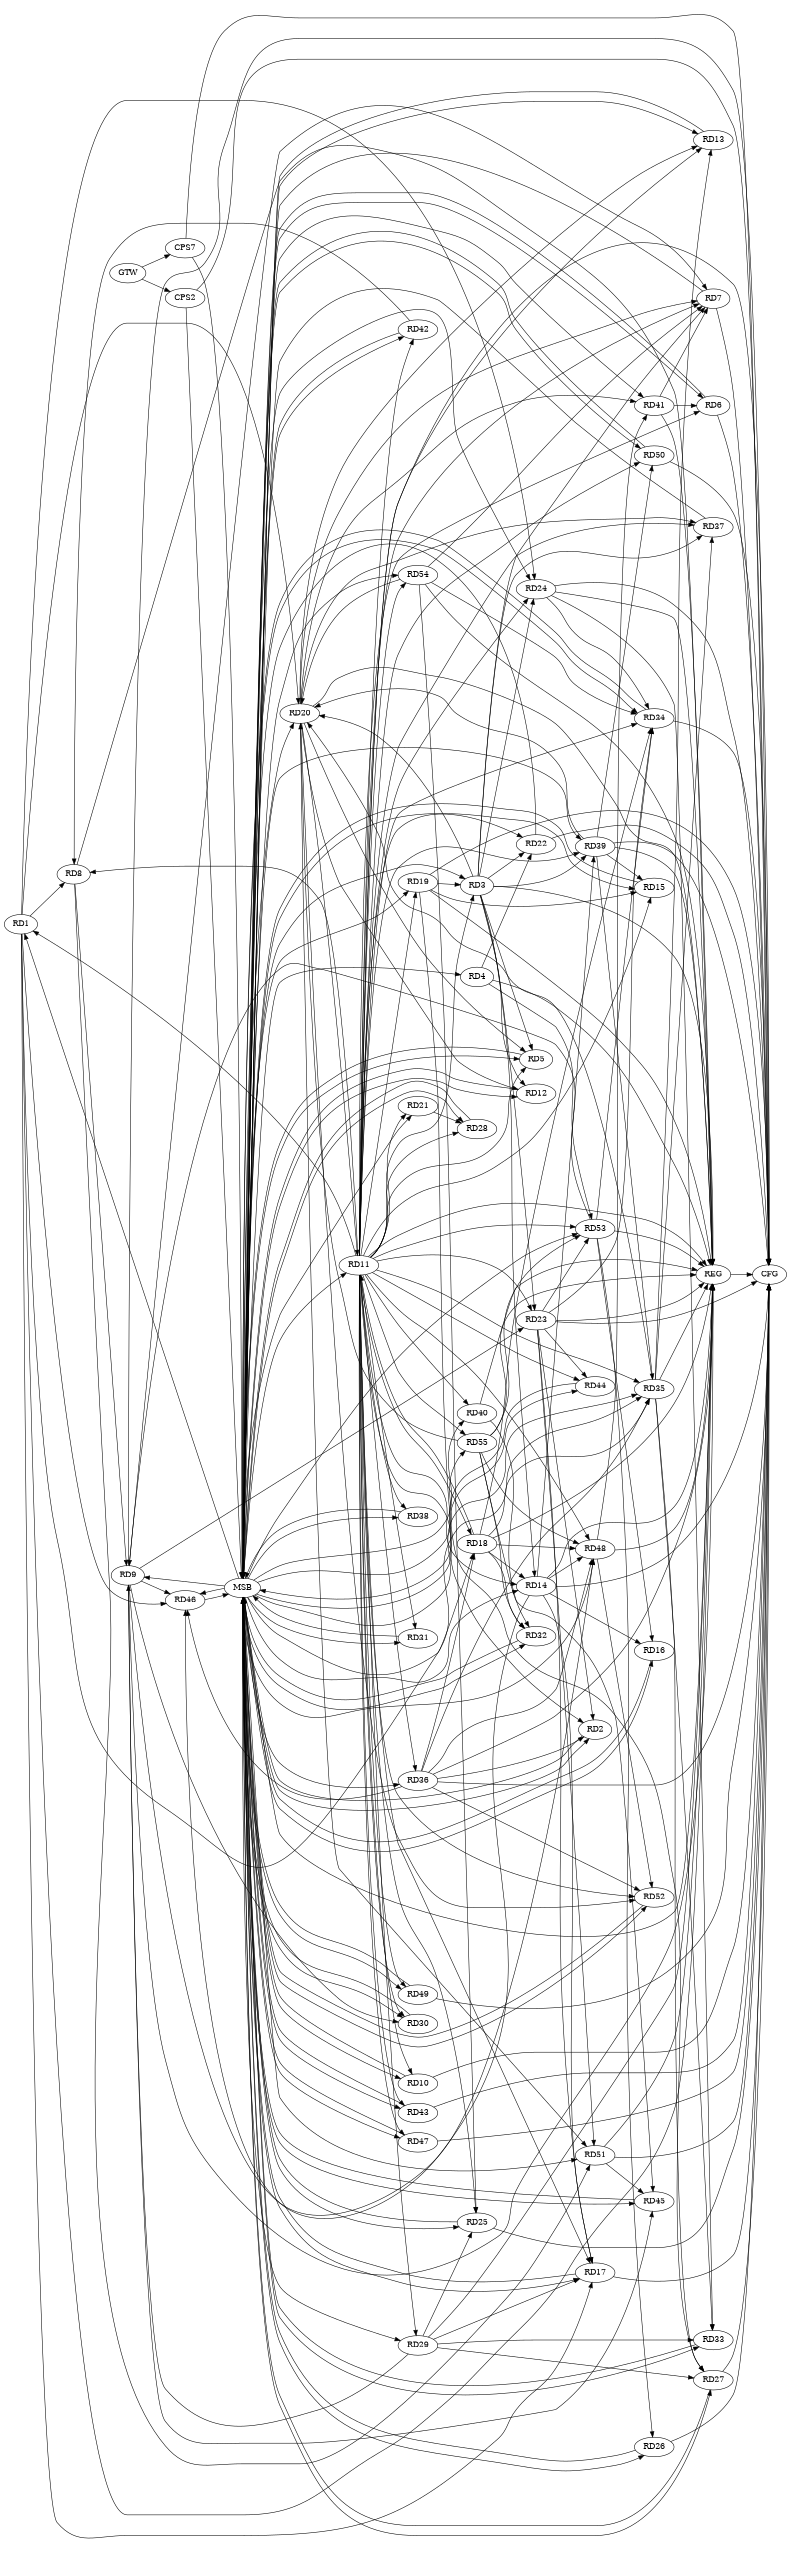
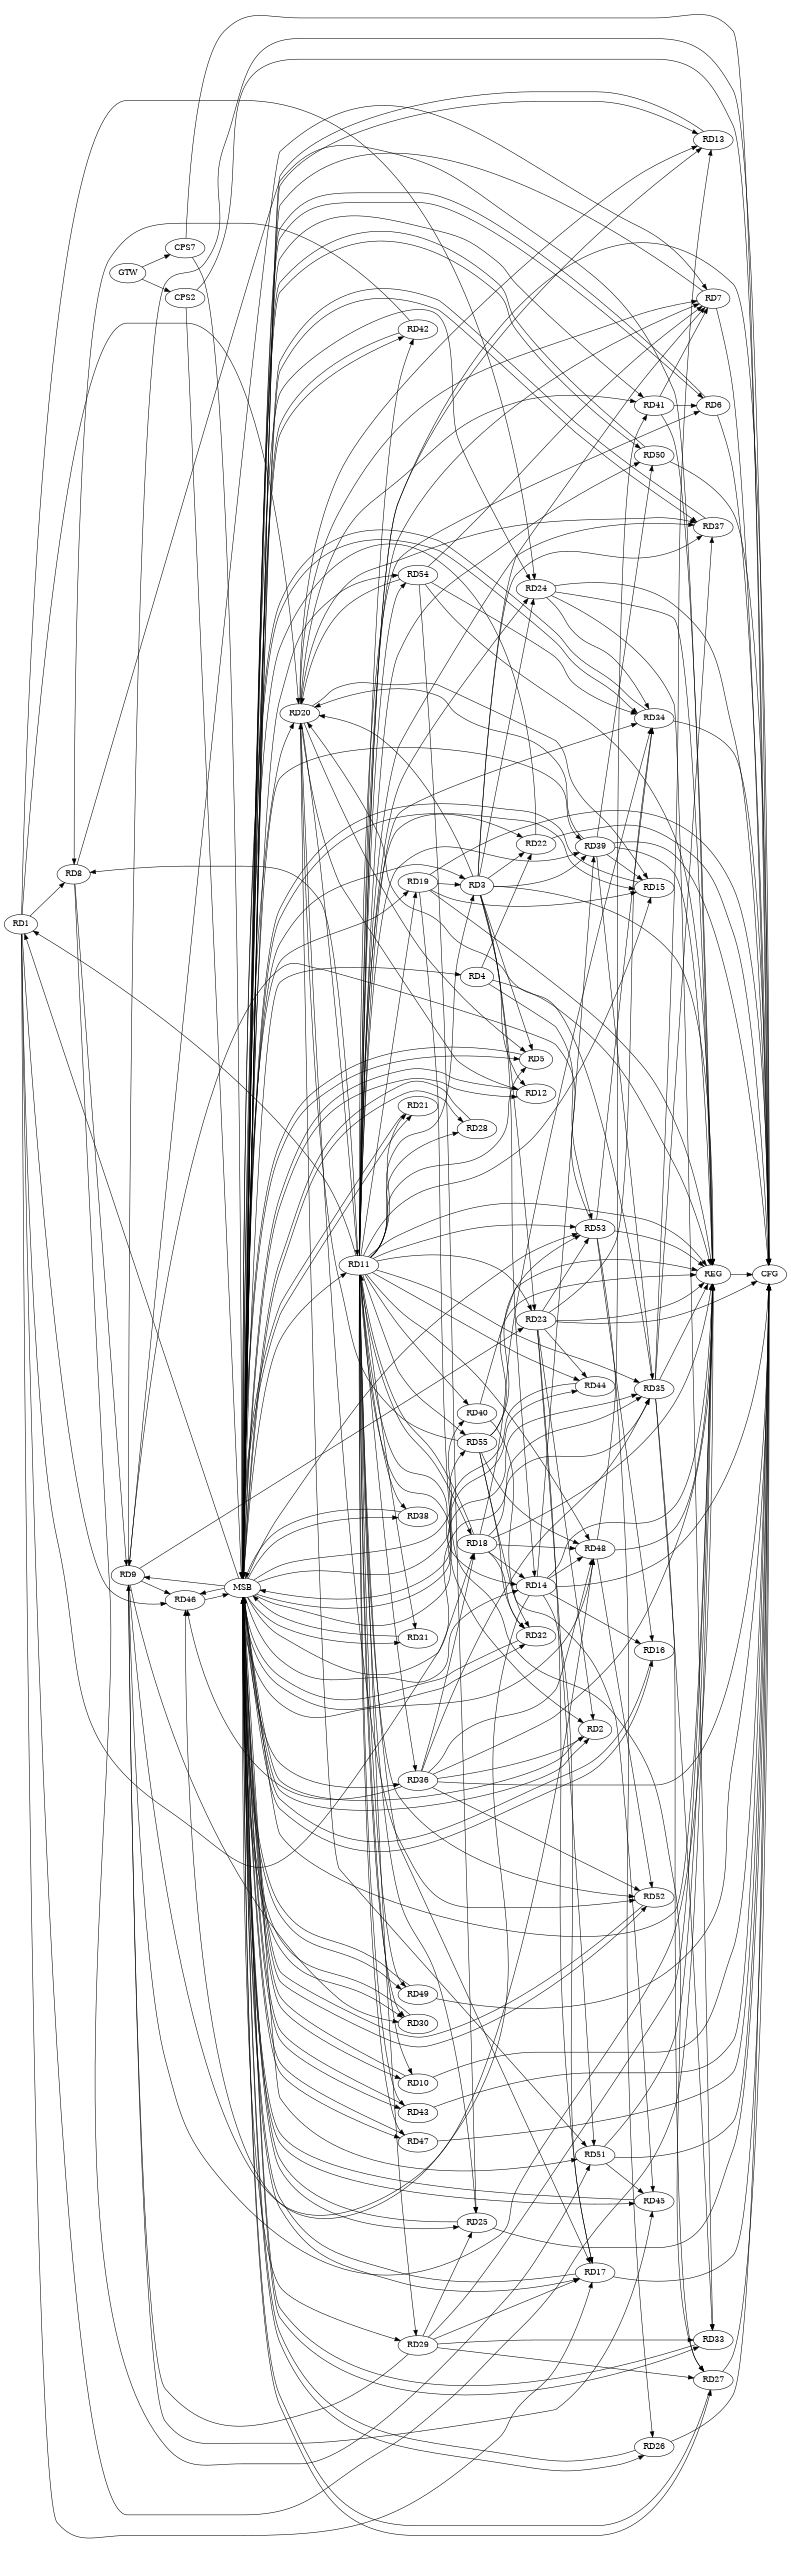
none -> (305, 335)
(613, 800) -> (501, 714)
(444, 1116) -> (282, 1302)
